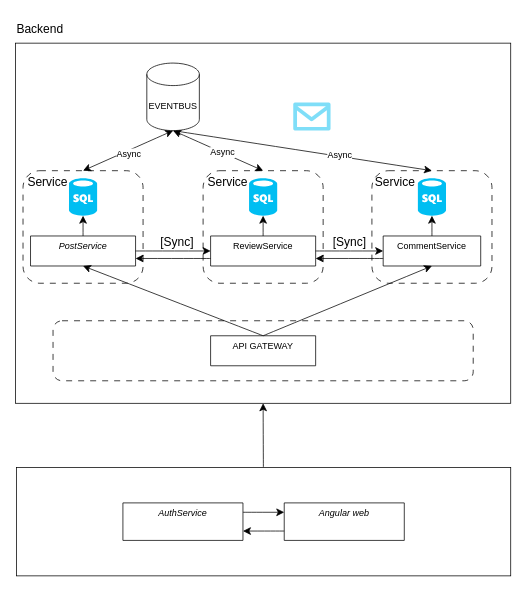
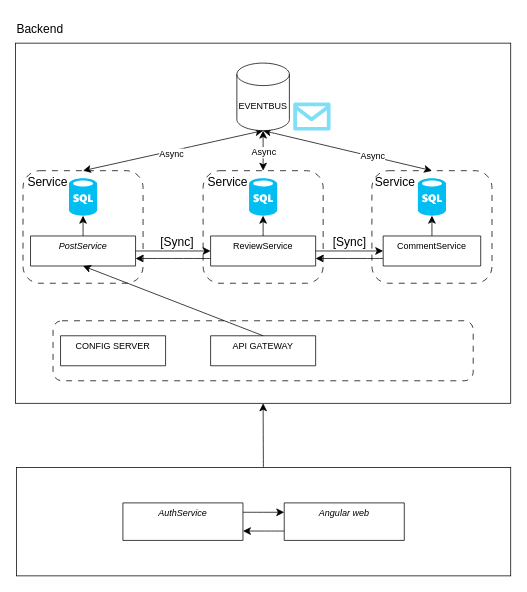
(173, 97) -> (263, 97)
(347, 301) -> none
none -> (113, 351)
